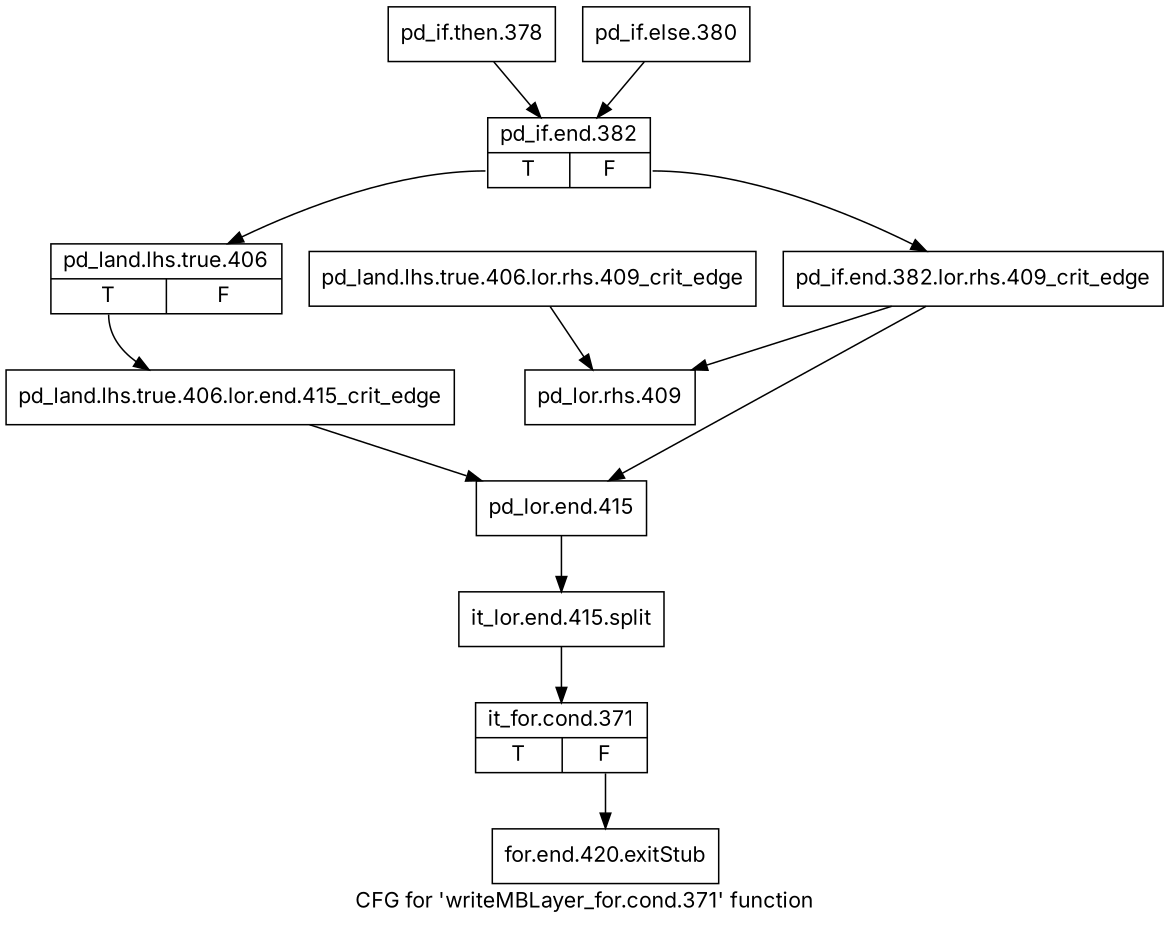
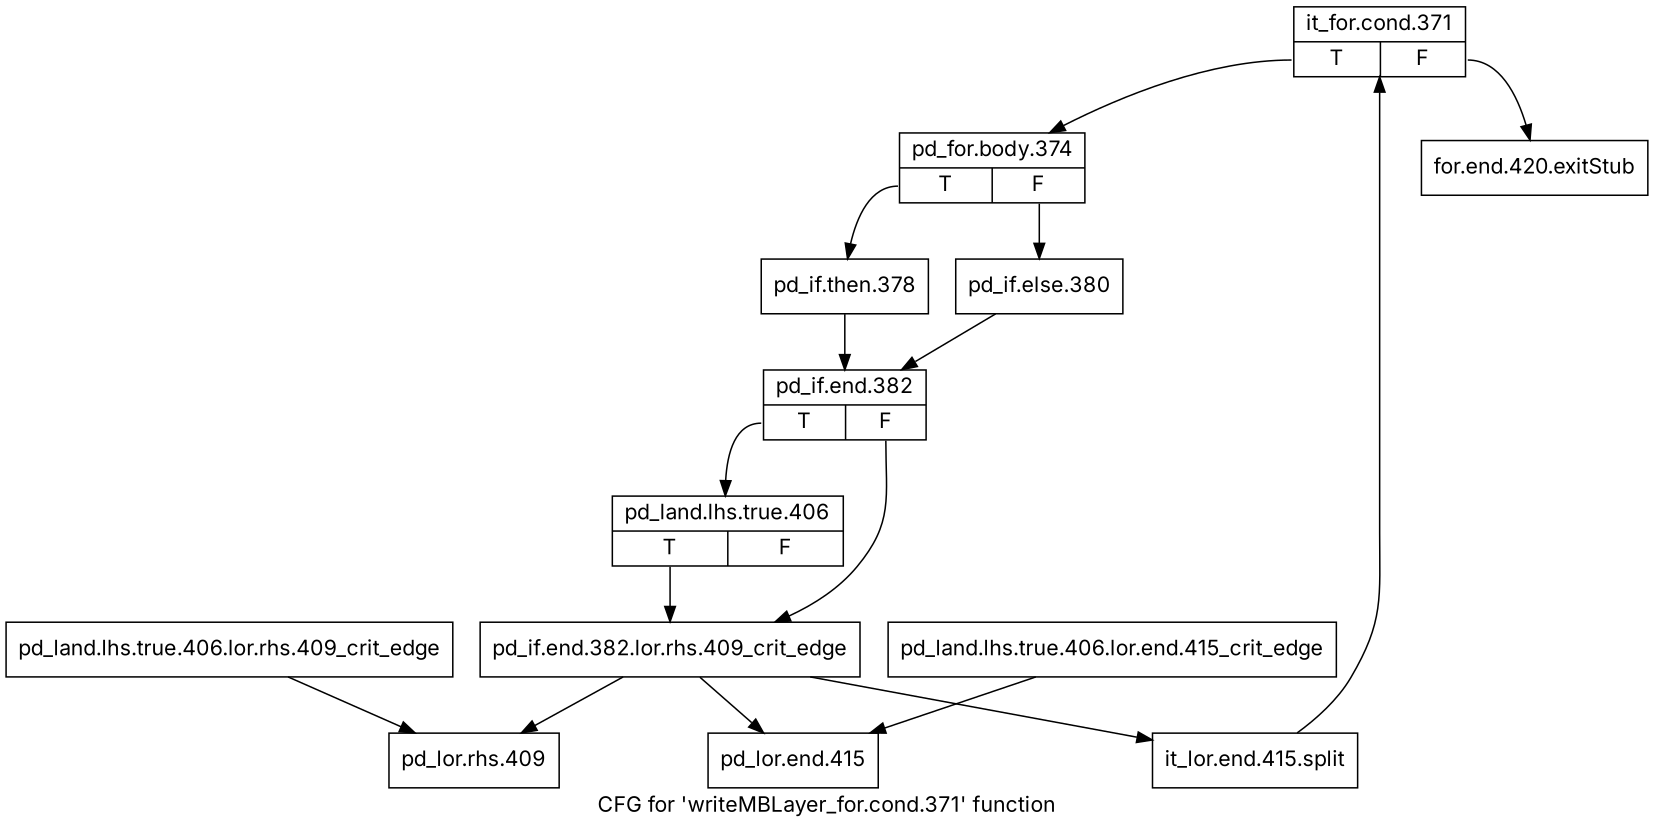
none -> (992, 168)
(117, 341) -> (670, 587)
(561, 556) -> (982, 709)
